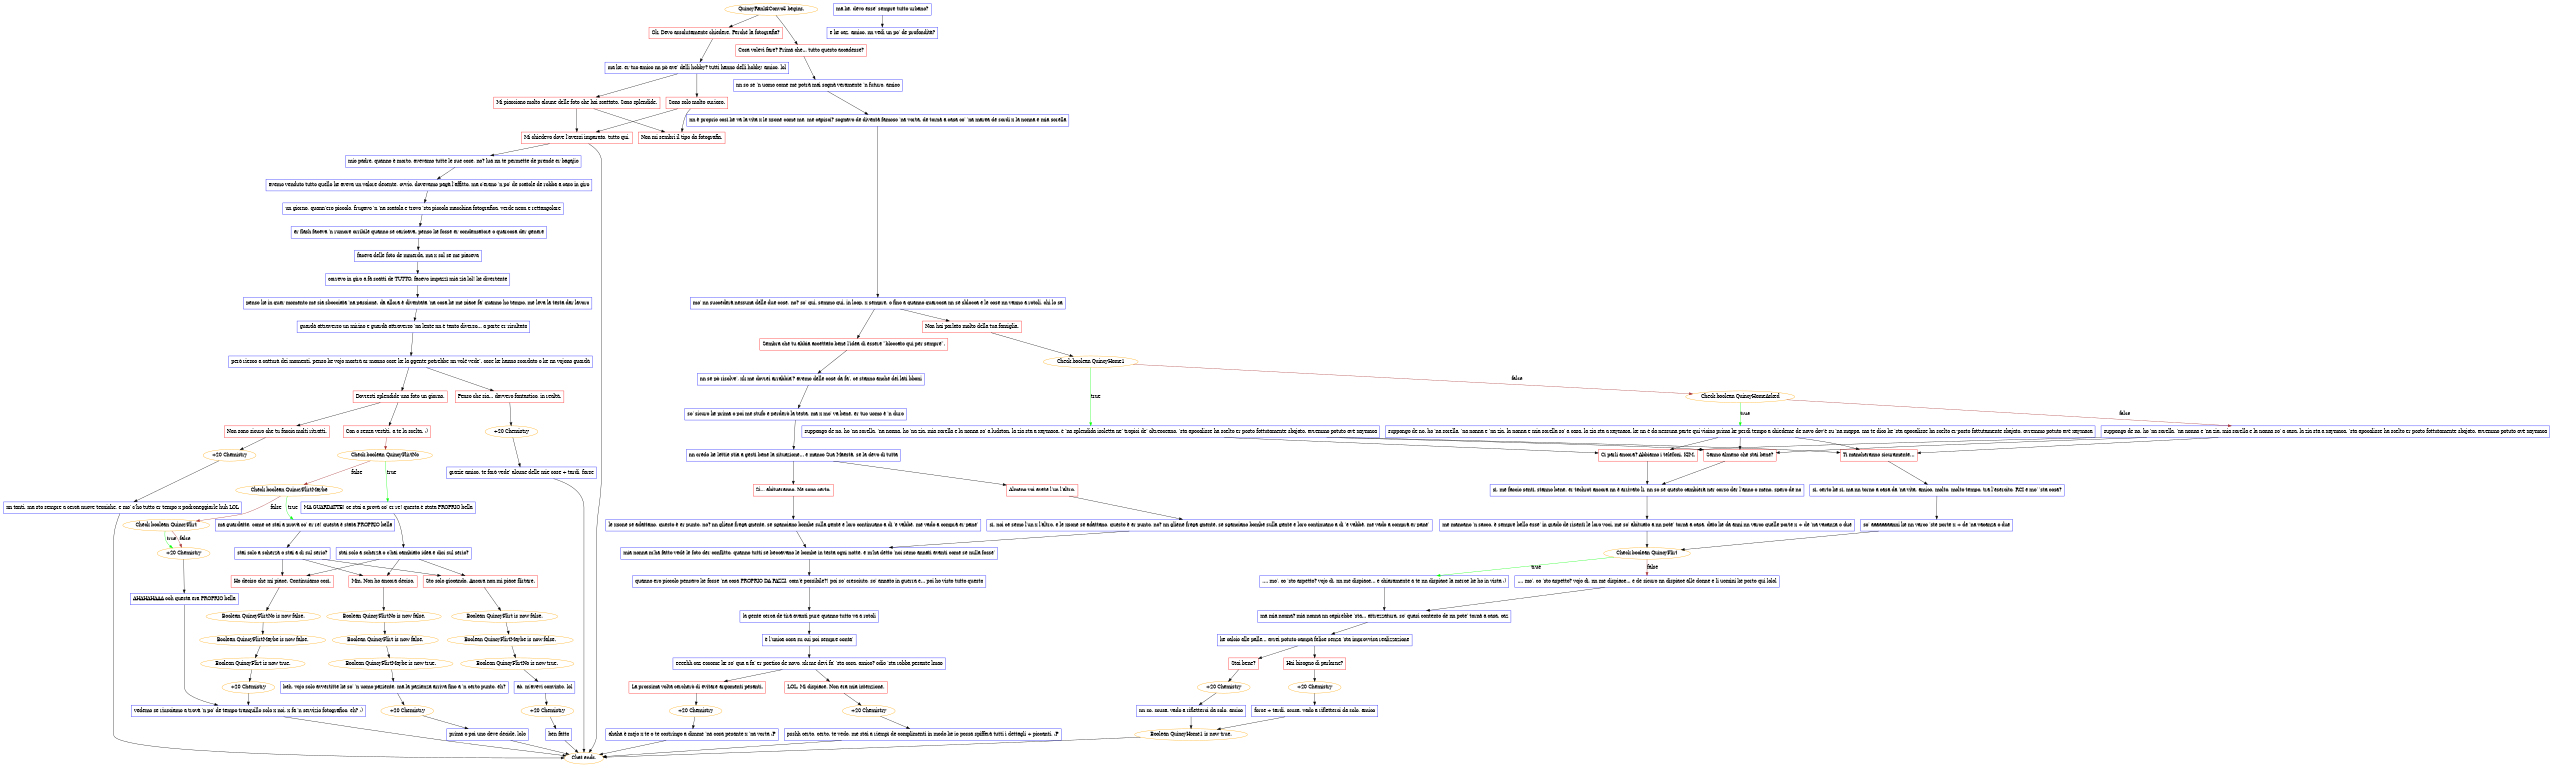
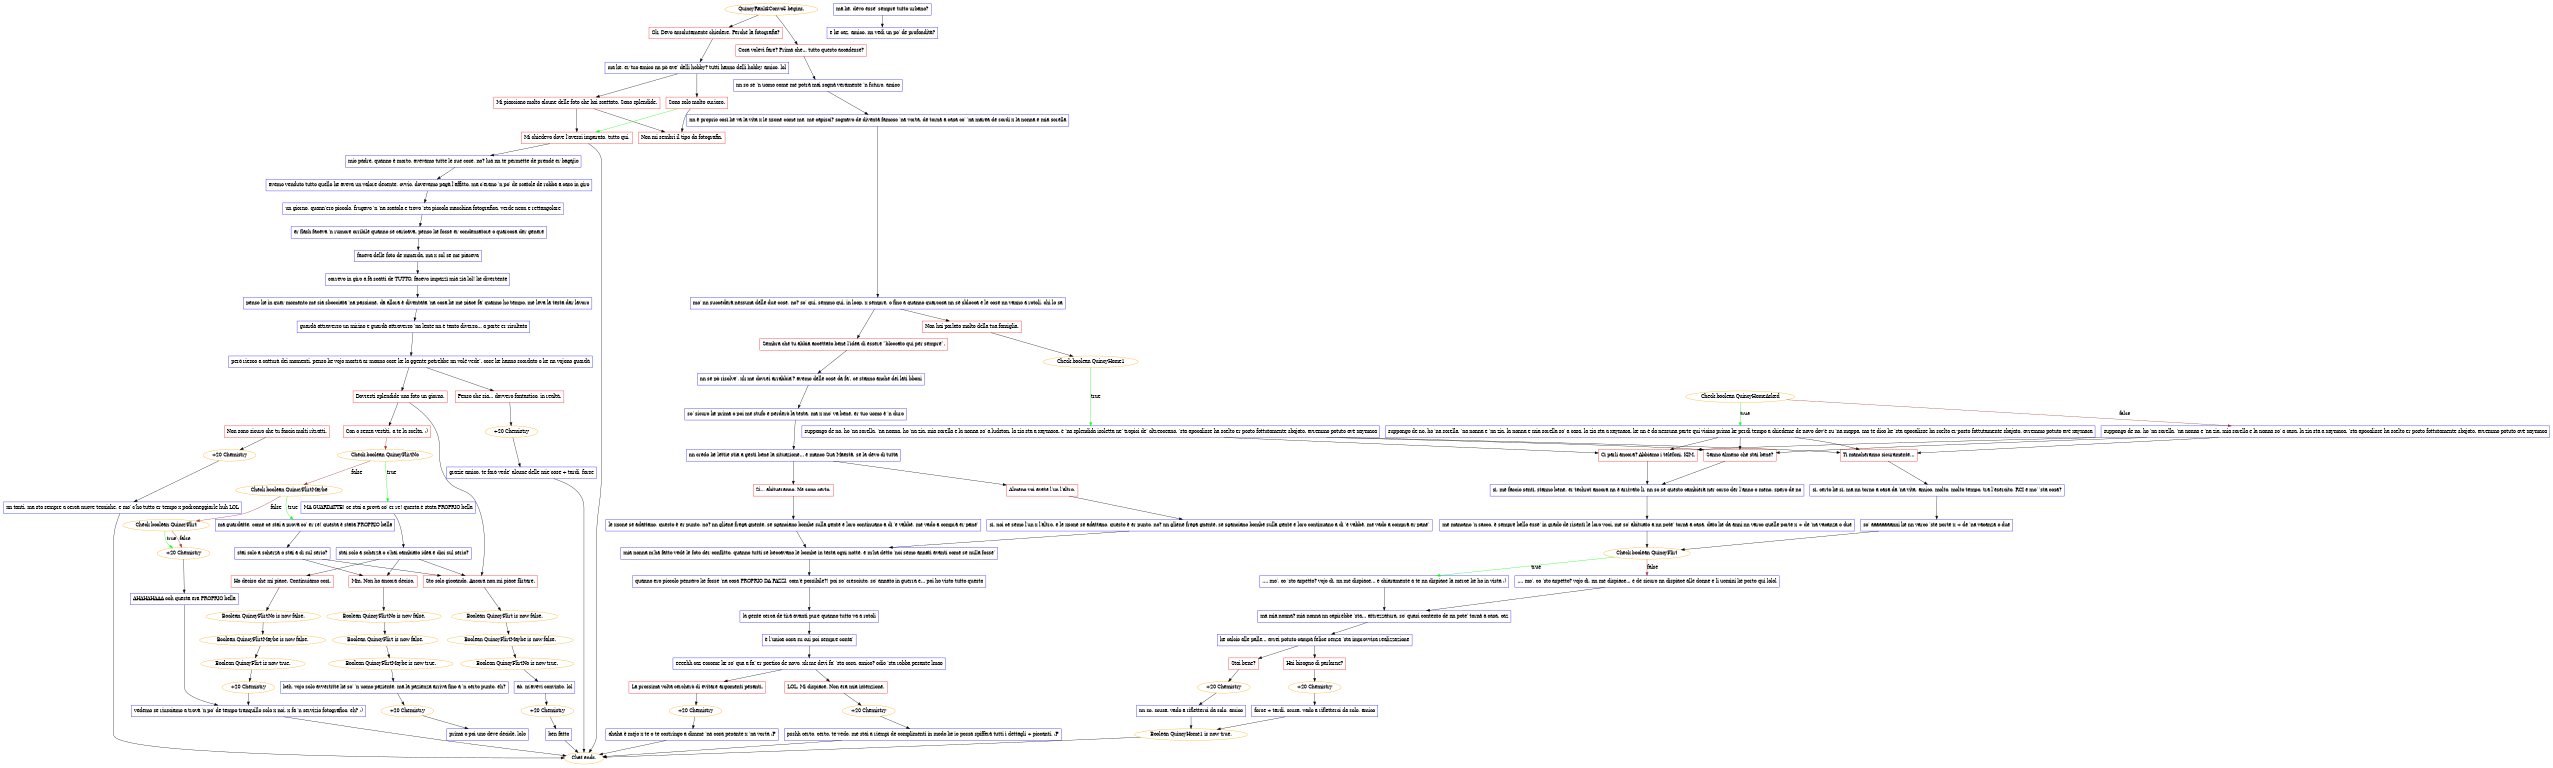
(639, 120) -> (639, 120)
(1411, 379) -> none
(340, 414) -> (454, 486)
(282, 566) -> none
(538, 747) -> none
